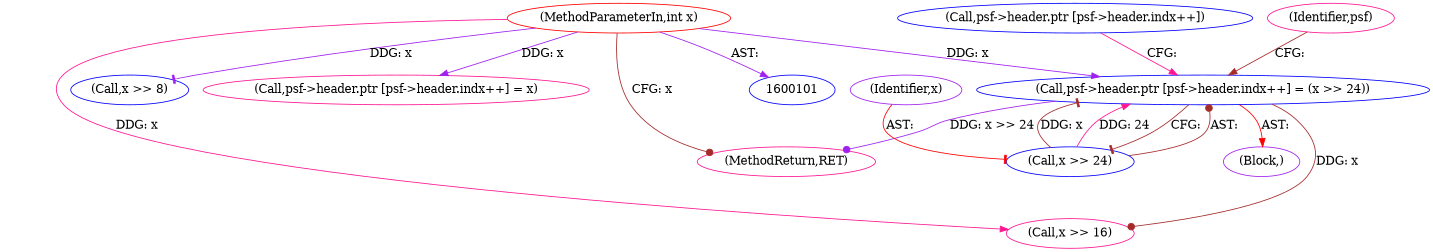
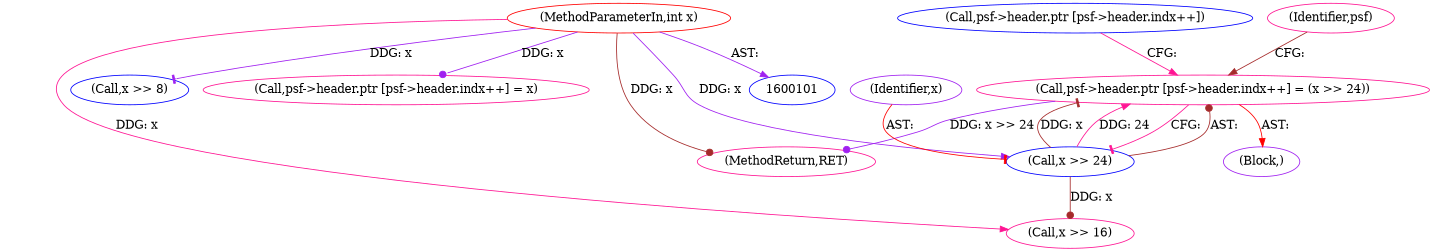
(513, 52) -> (513, 52)
(895, 52) -> (800, 133)
(652, 90) -> (652, 90)
(1203, 90) -> (1203, 90)
(1154, 131) -> (1154, 131)
(1269, 198) -> (1070, 194)
